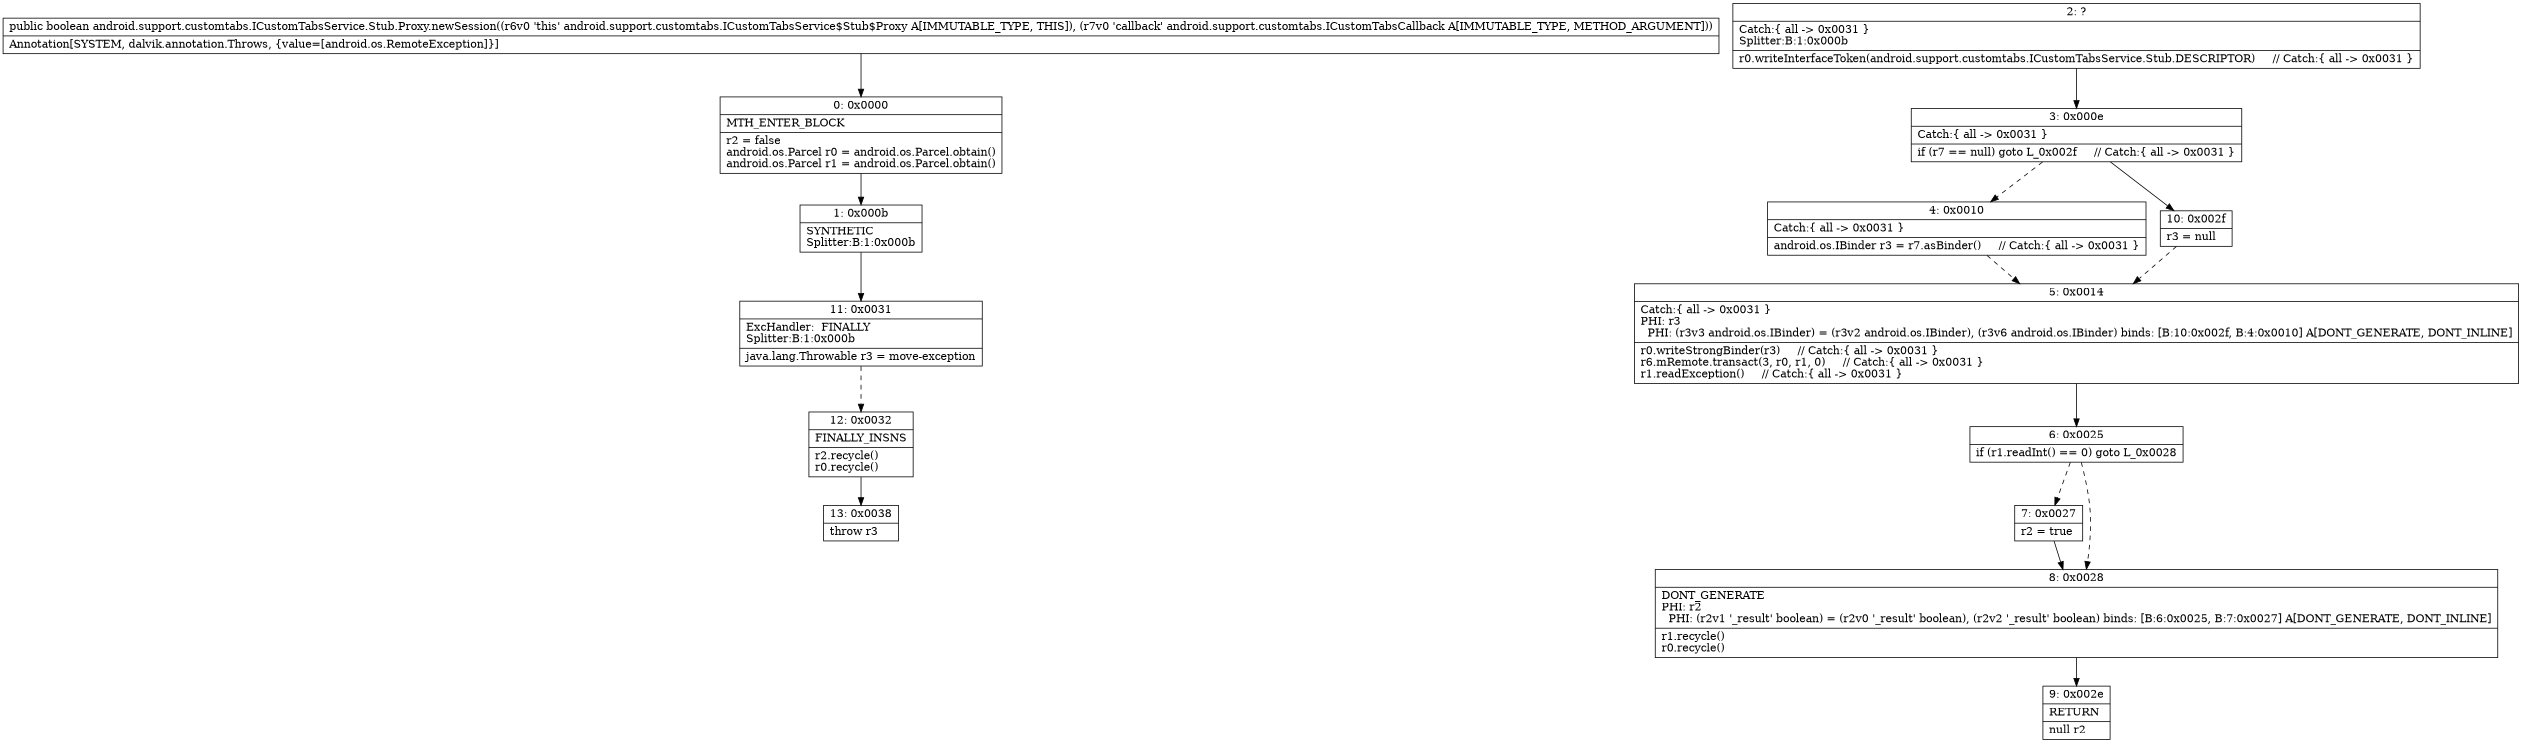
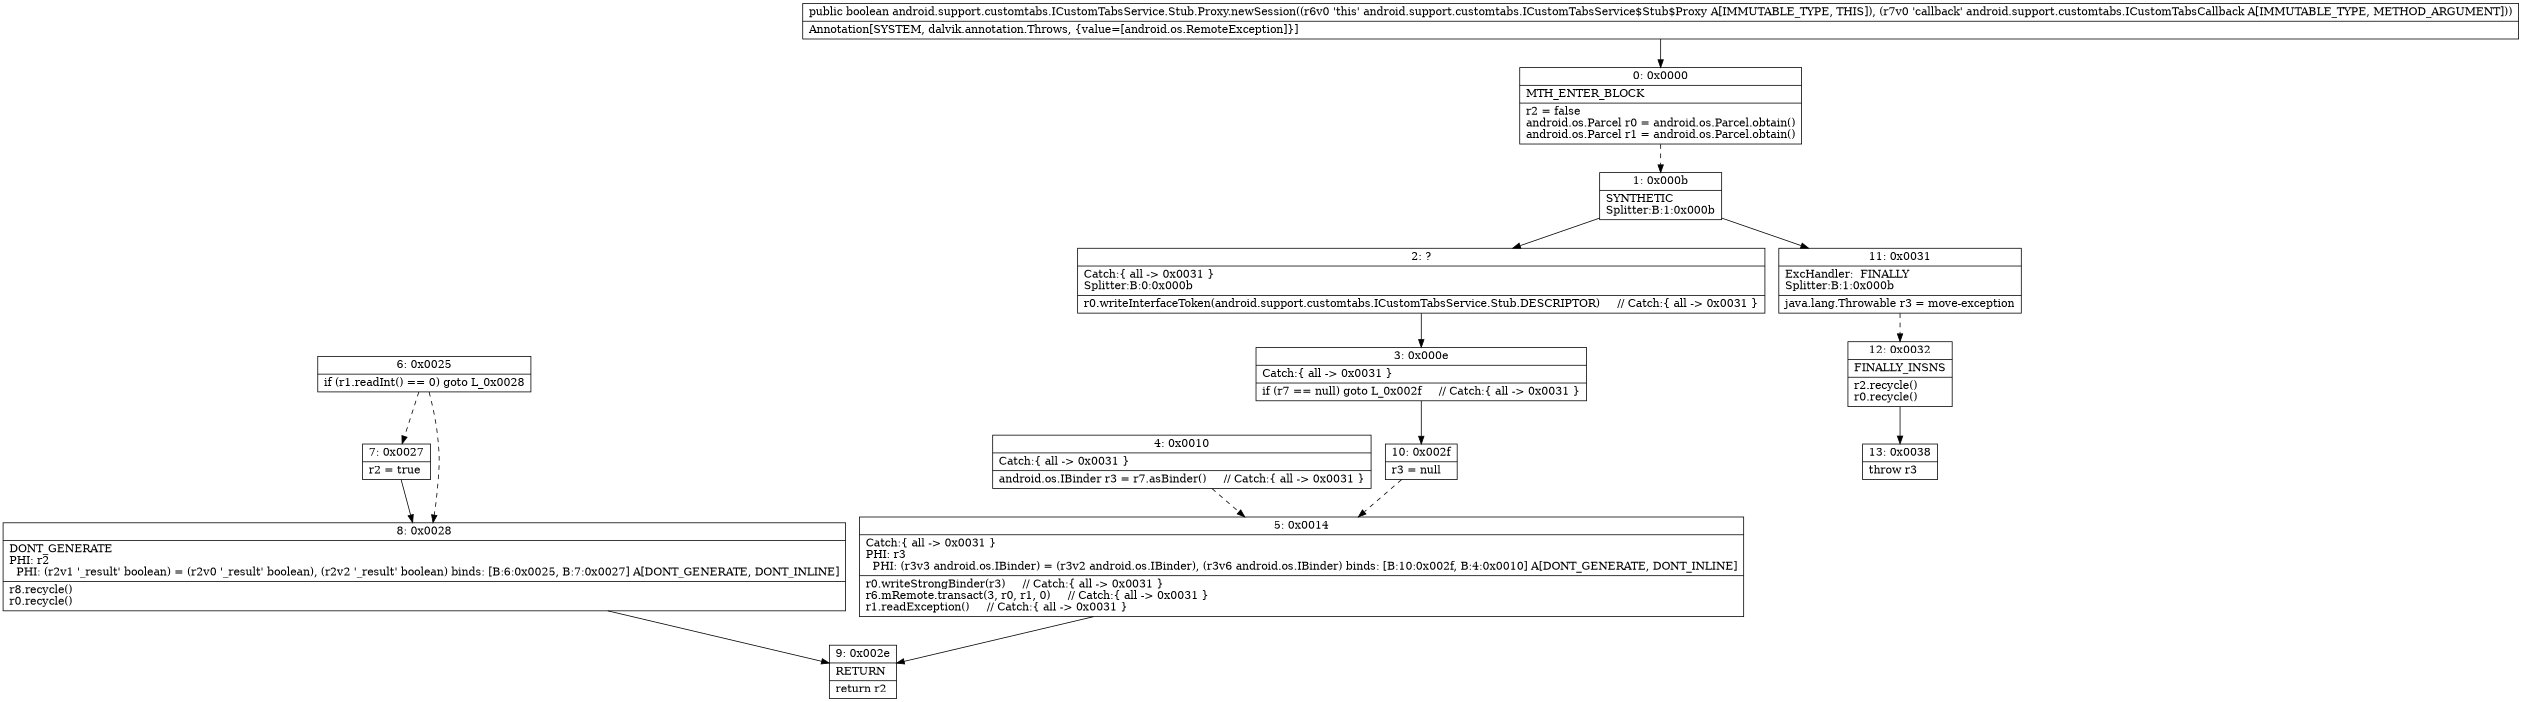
(1794, 41) -> (1139, 286)
(2020, 180) -> none
(861, 185) -> (1661, 155)
none -> (1560, 232)
(2077, 401) -> (999, 639)
(1693, 637) -> (41, 590)
(2068, 730) -> (861, 689)
